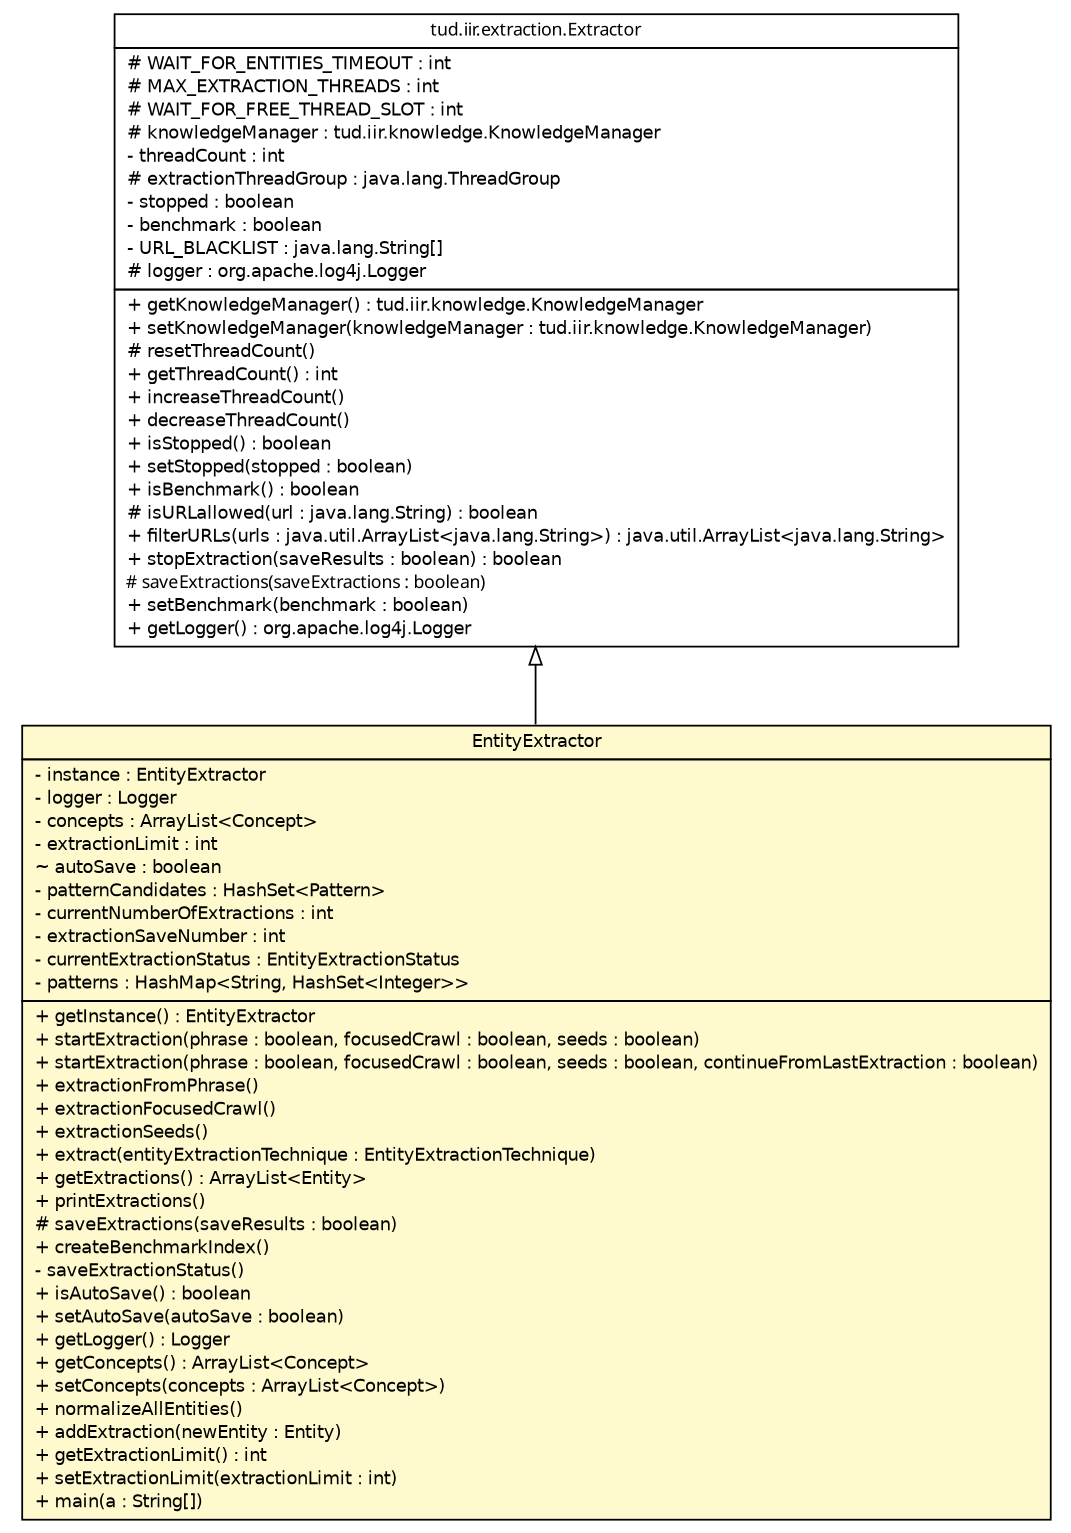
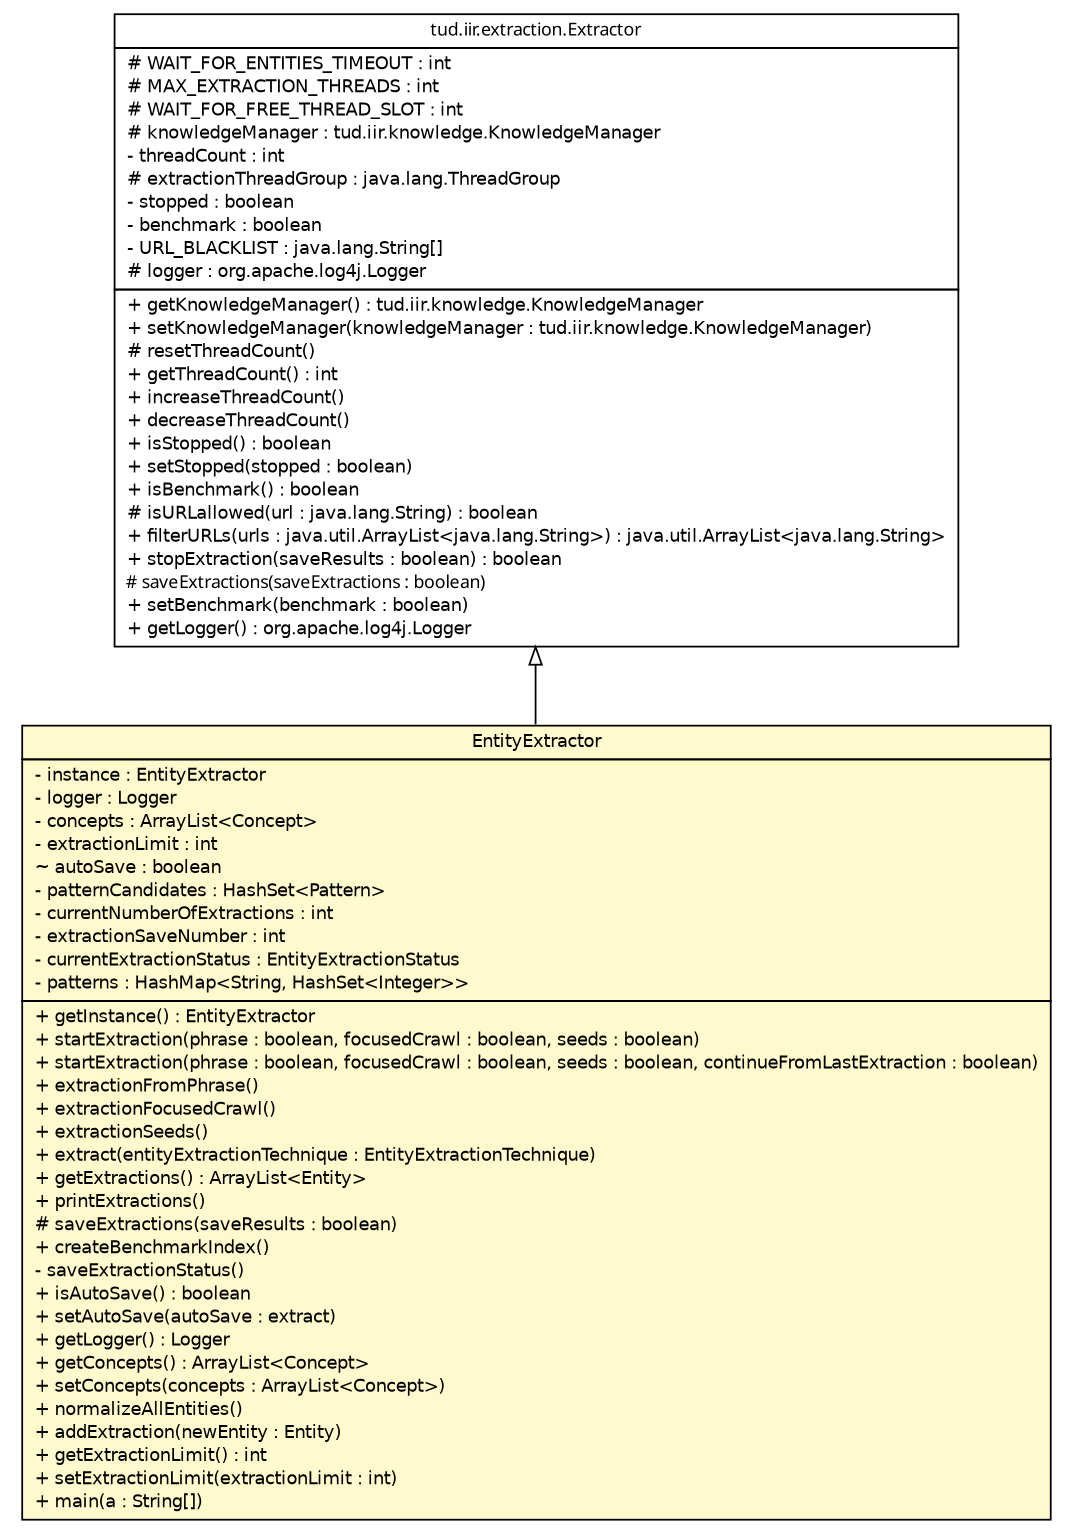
(190, 1317) -> (186, 1317)
